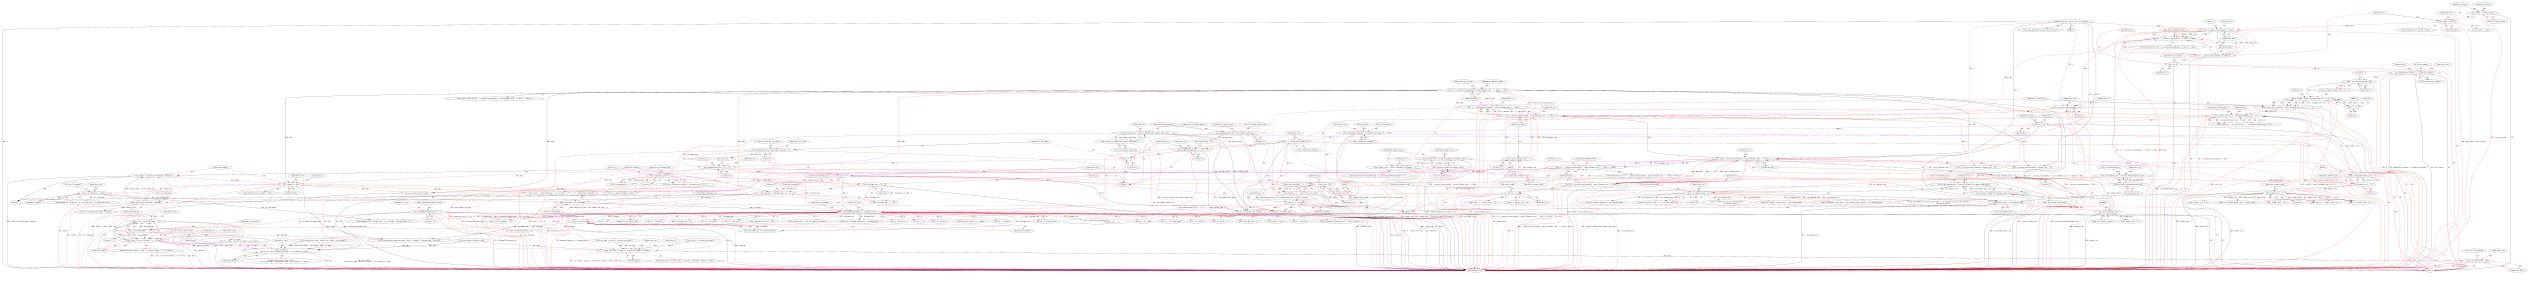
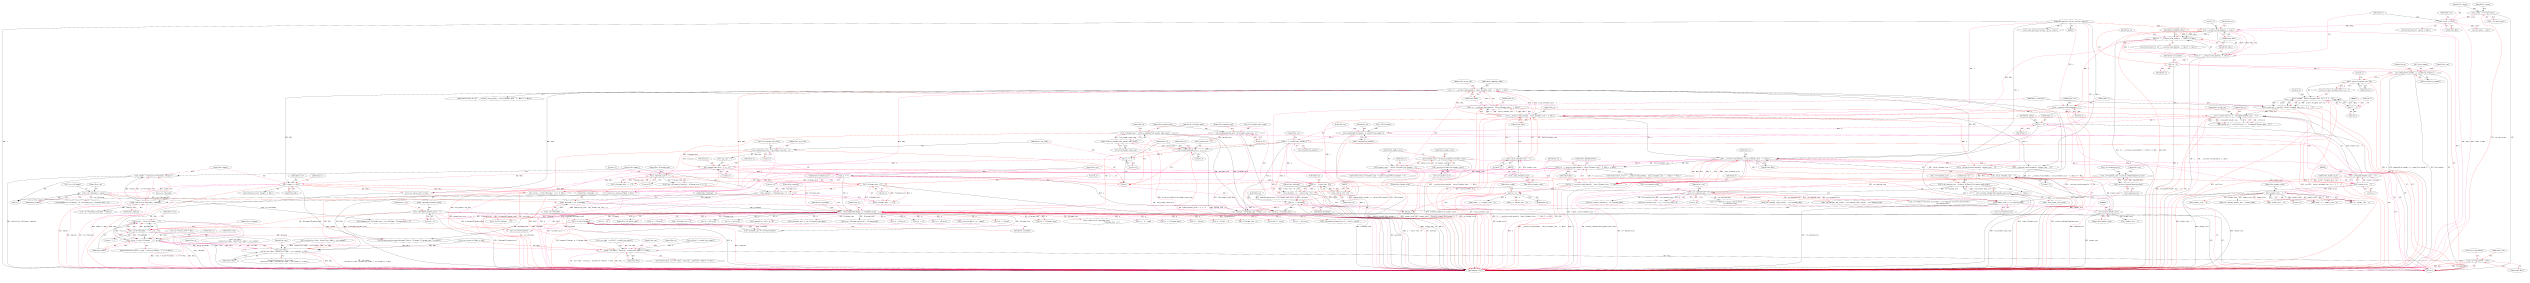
(1221, 143) -> (1156, 146)
(226, 180) -> none
